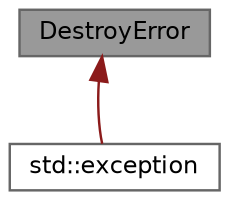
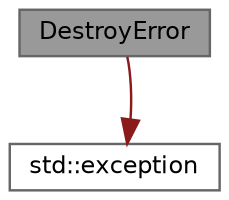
(99, 113) -> (131, 88)
